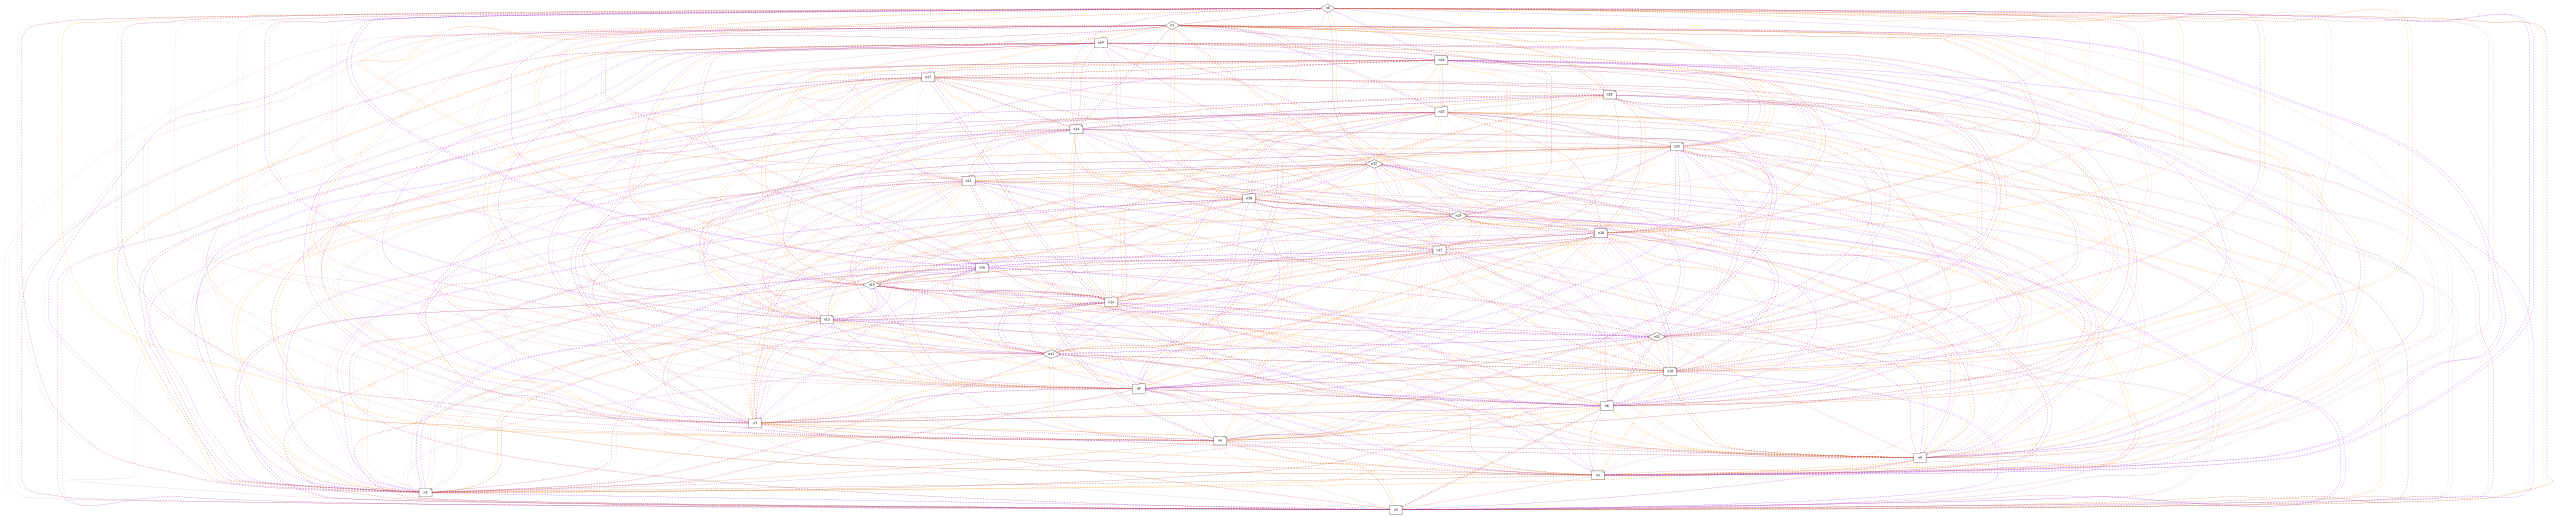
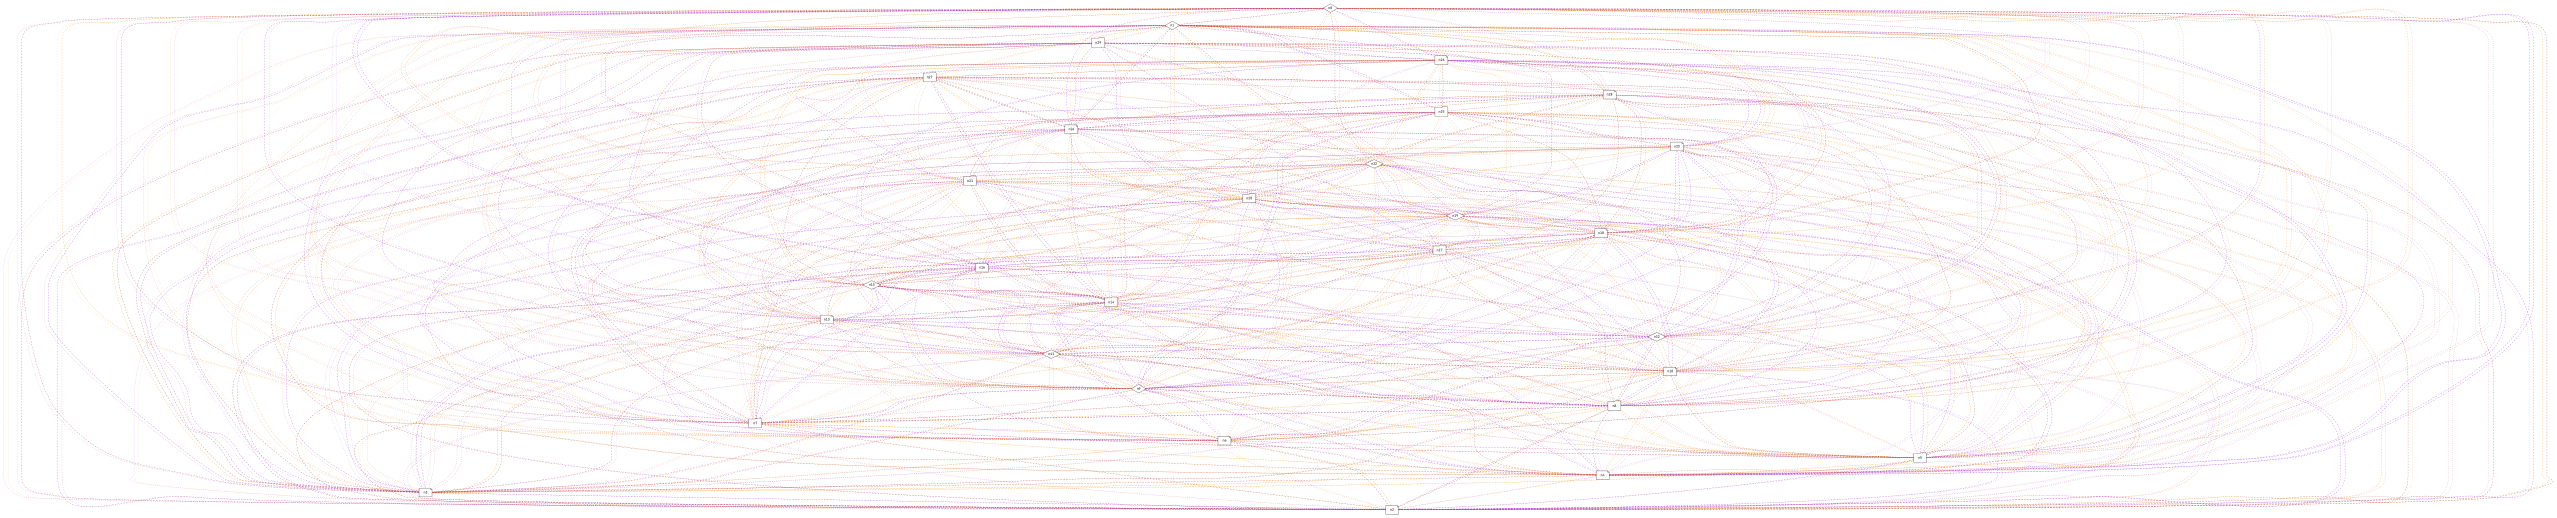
(1139, 389) -> (1139, 389)
